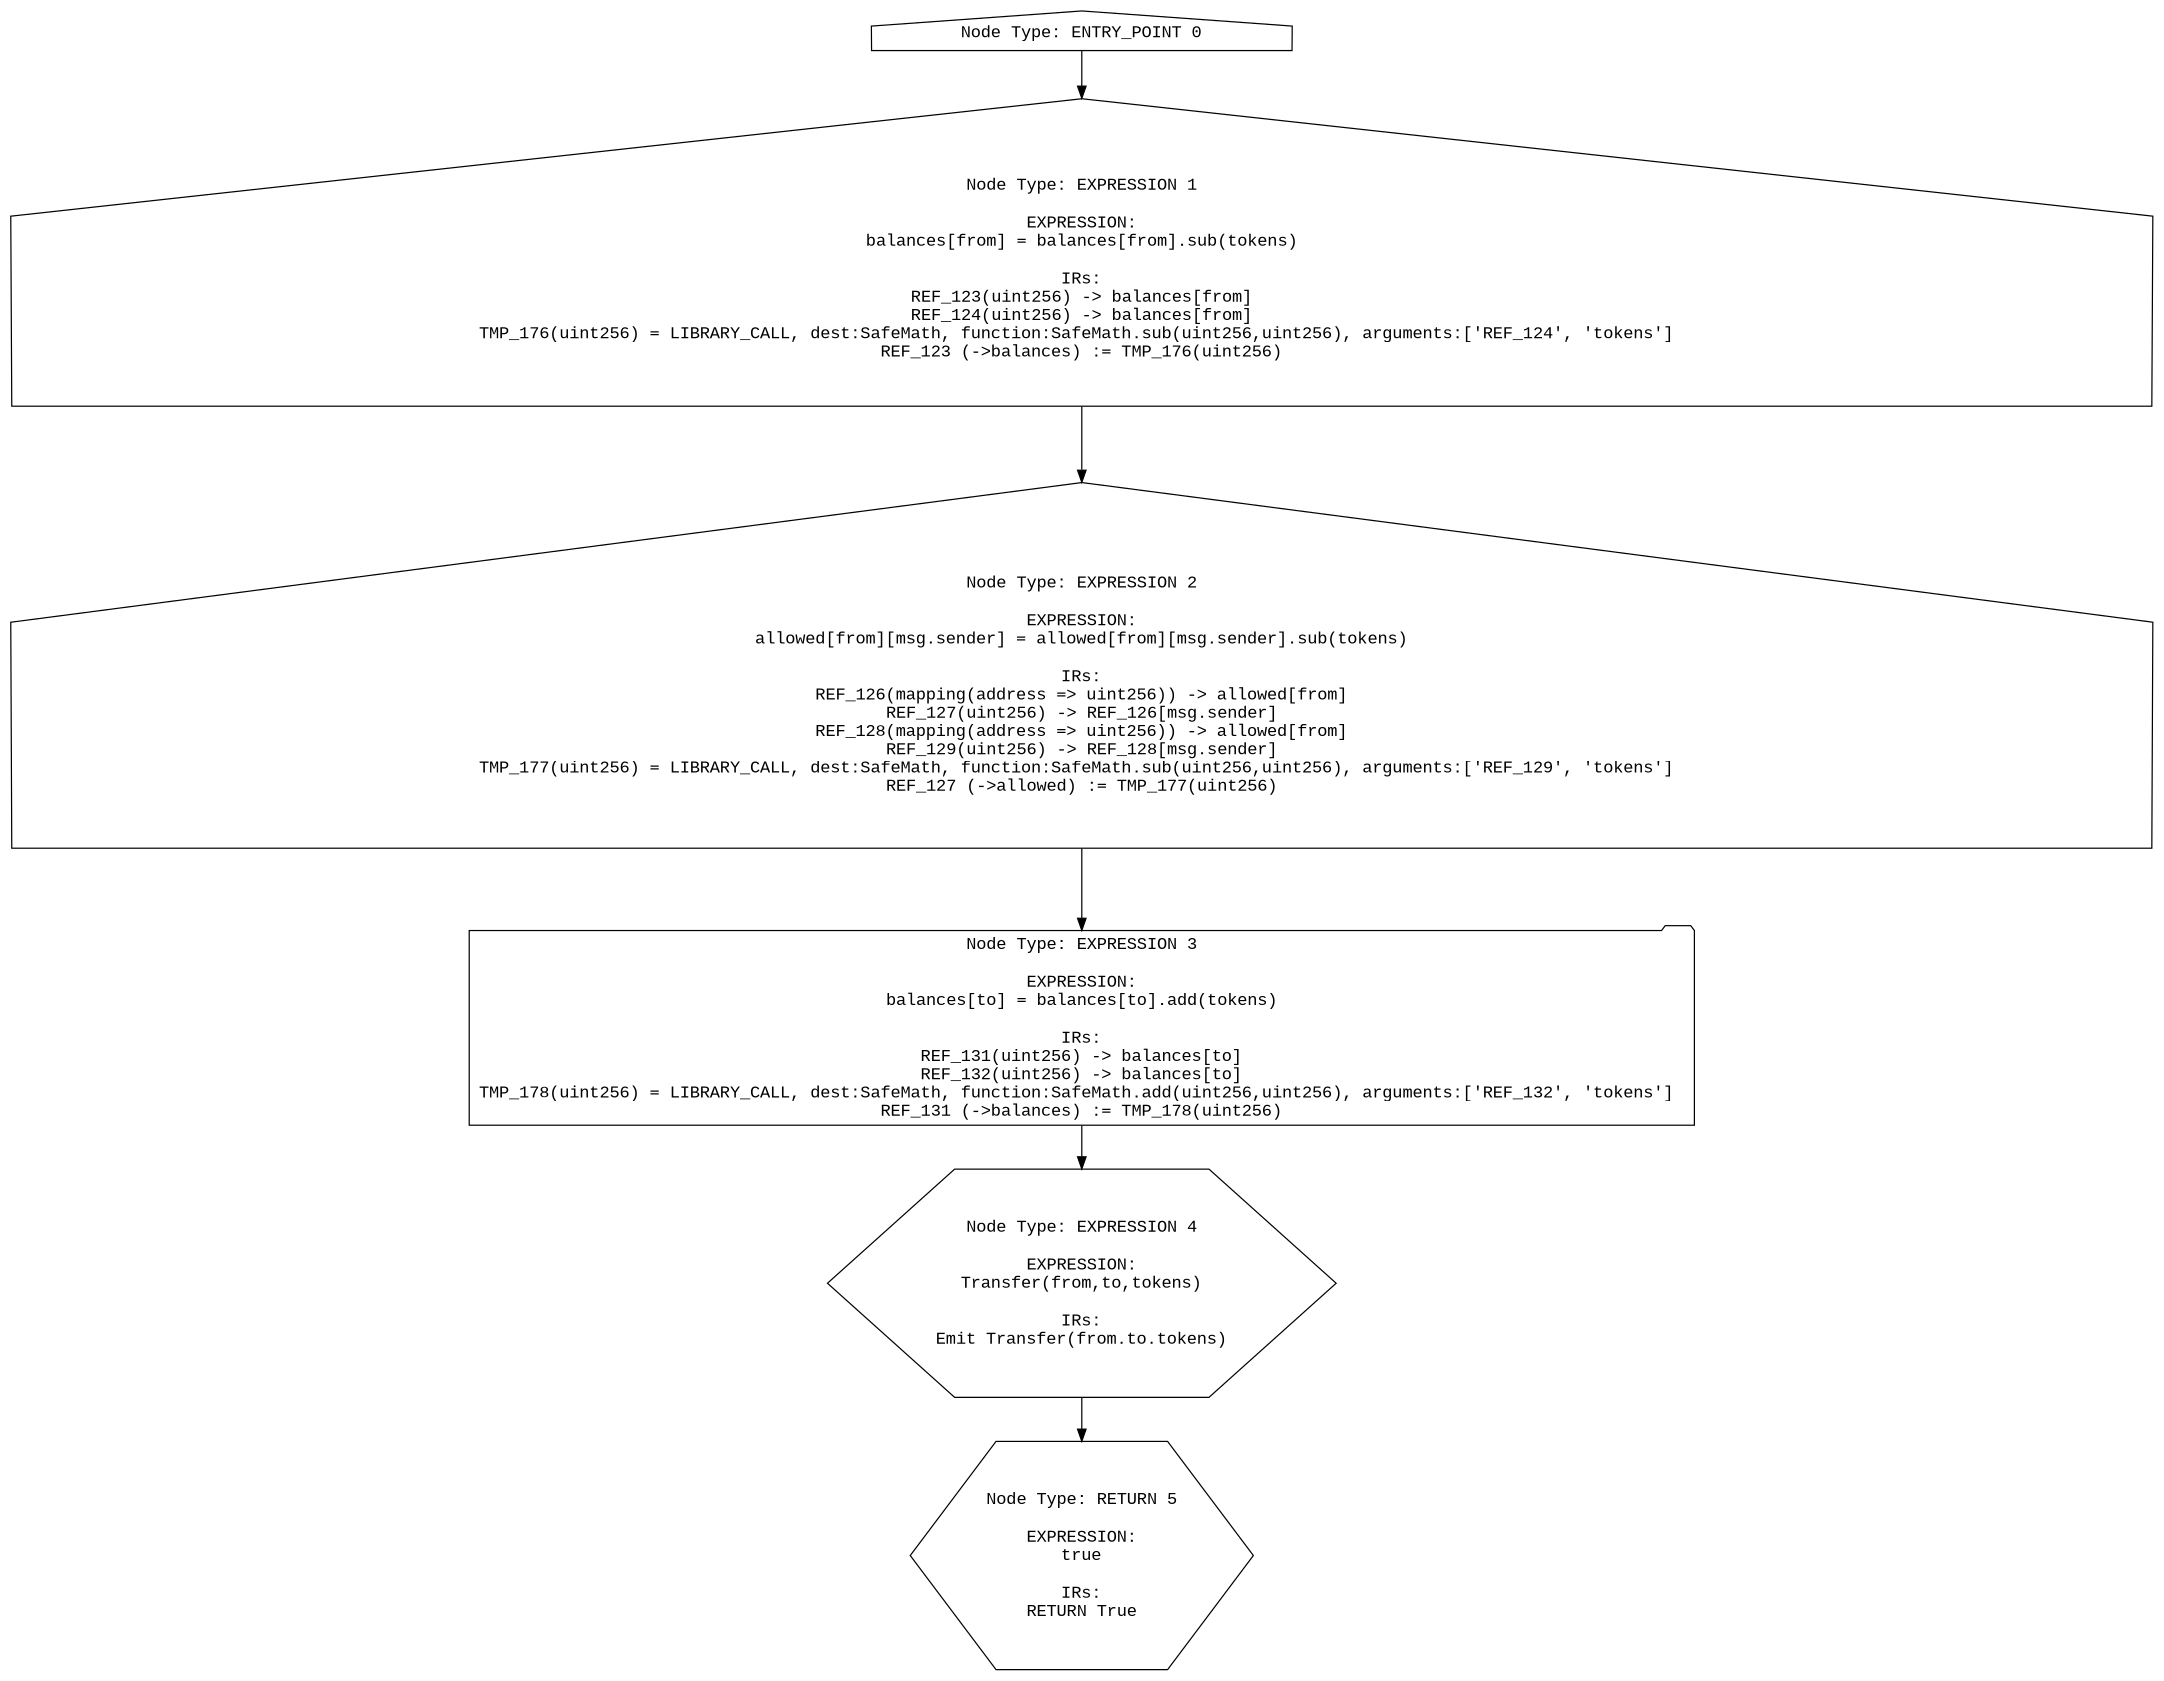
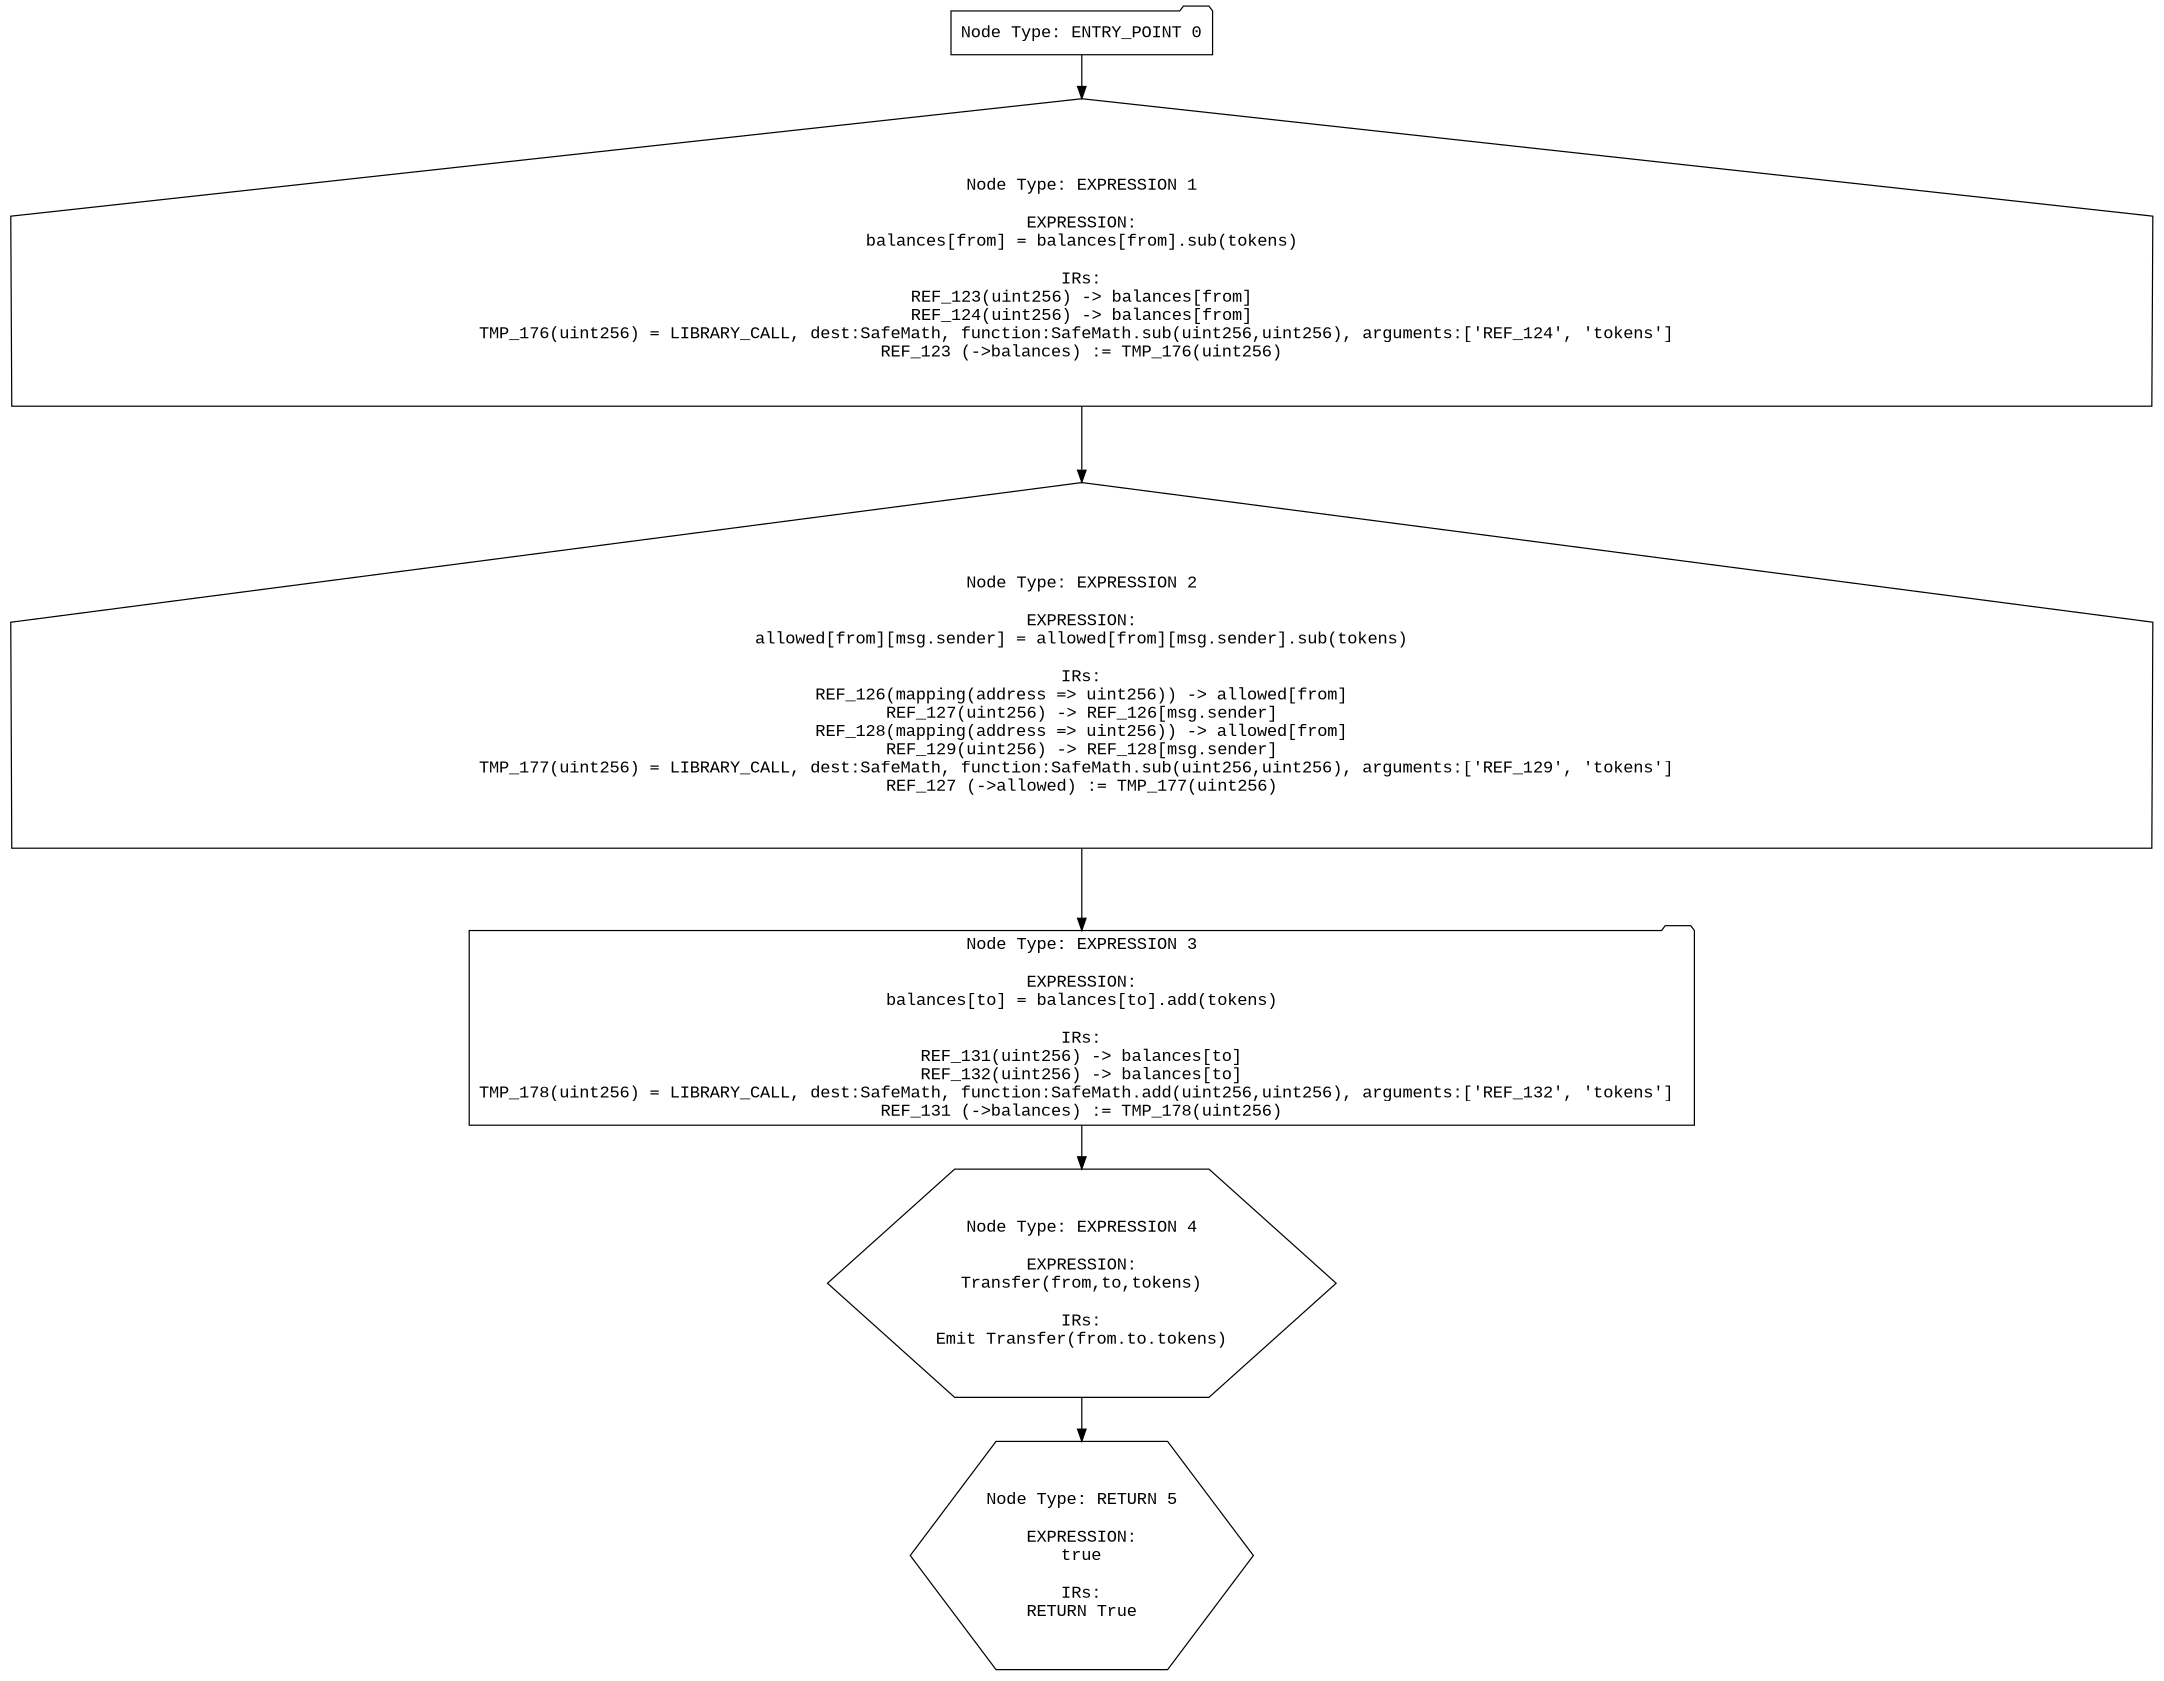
(1082, 33) -> (1082, 33)
